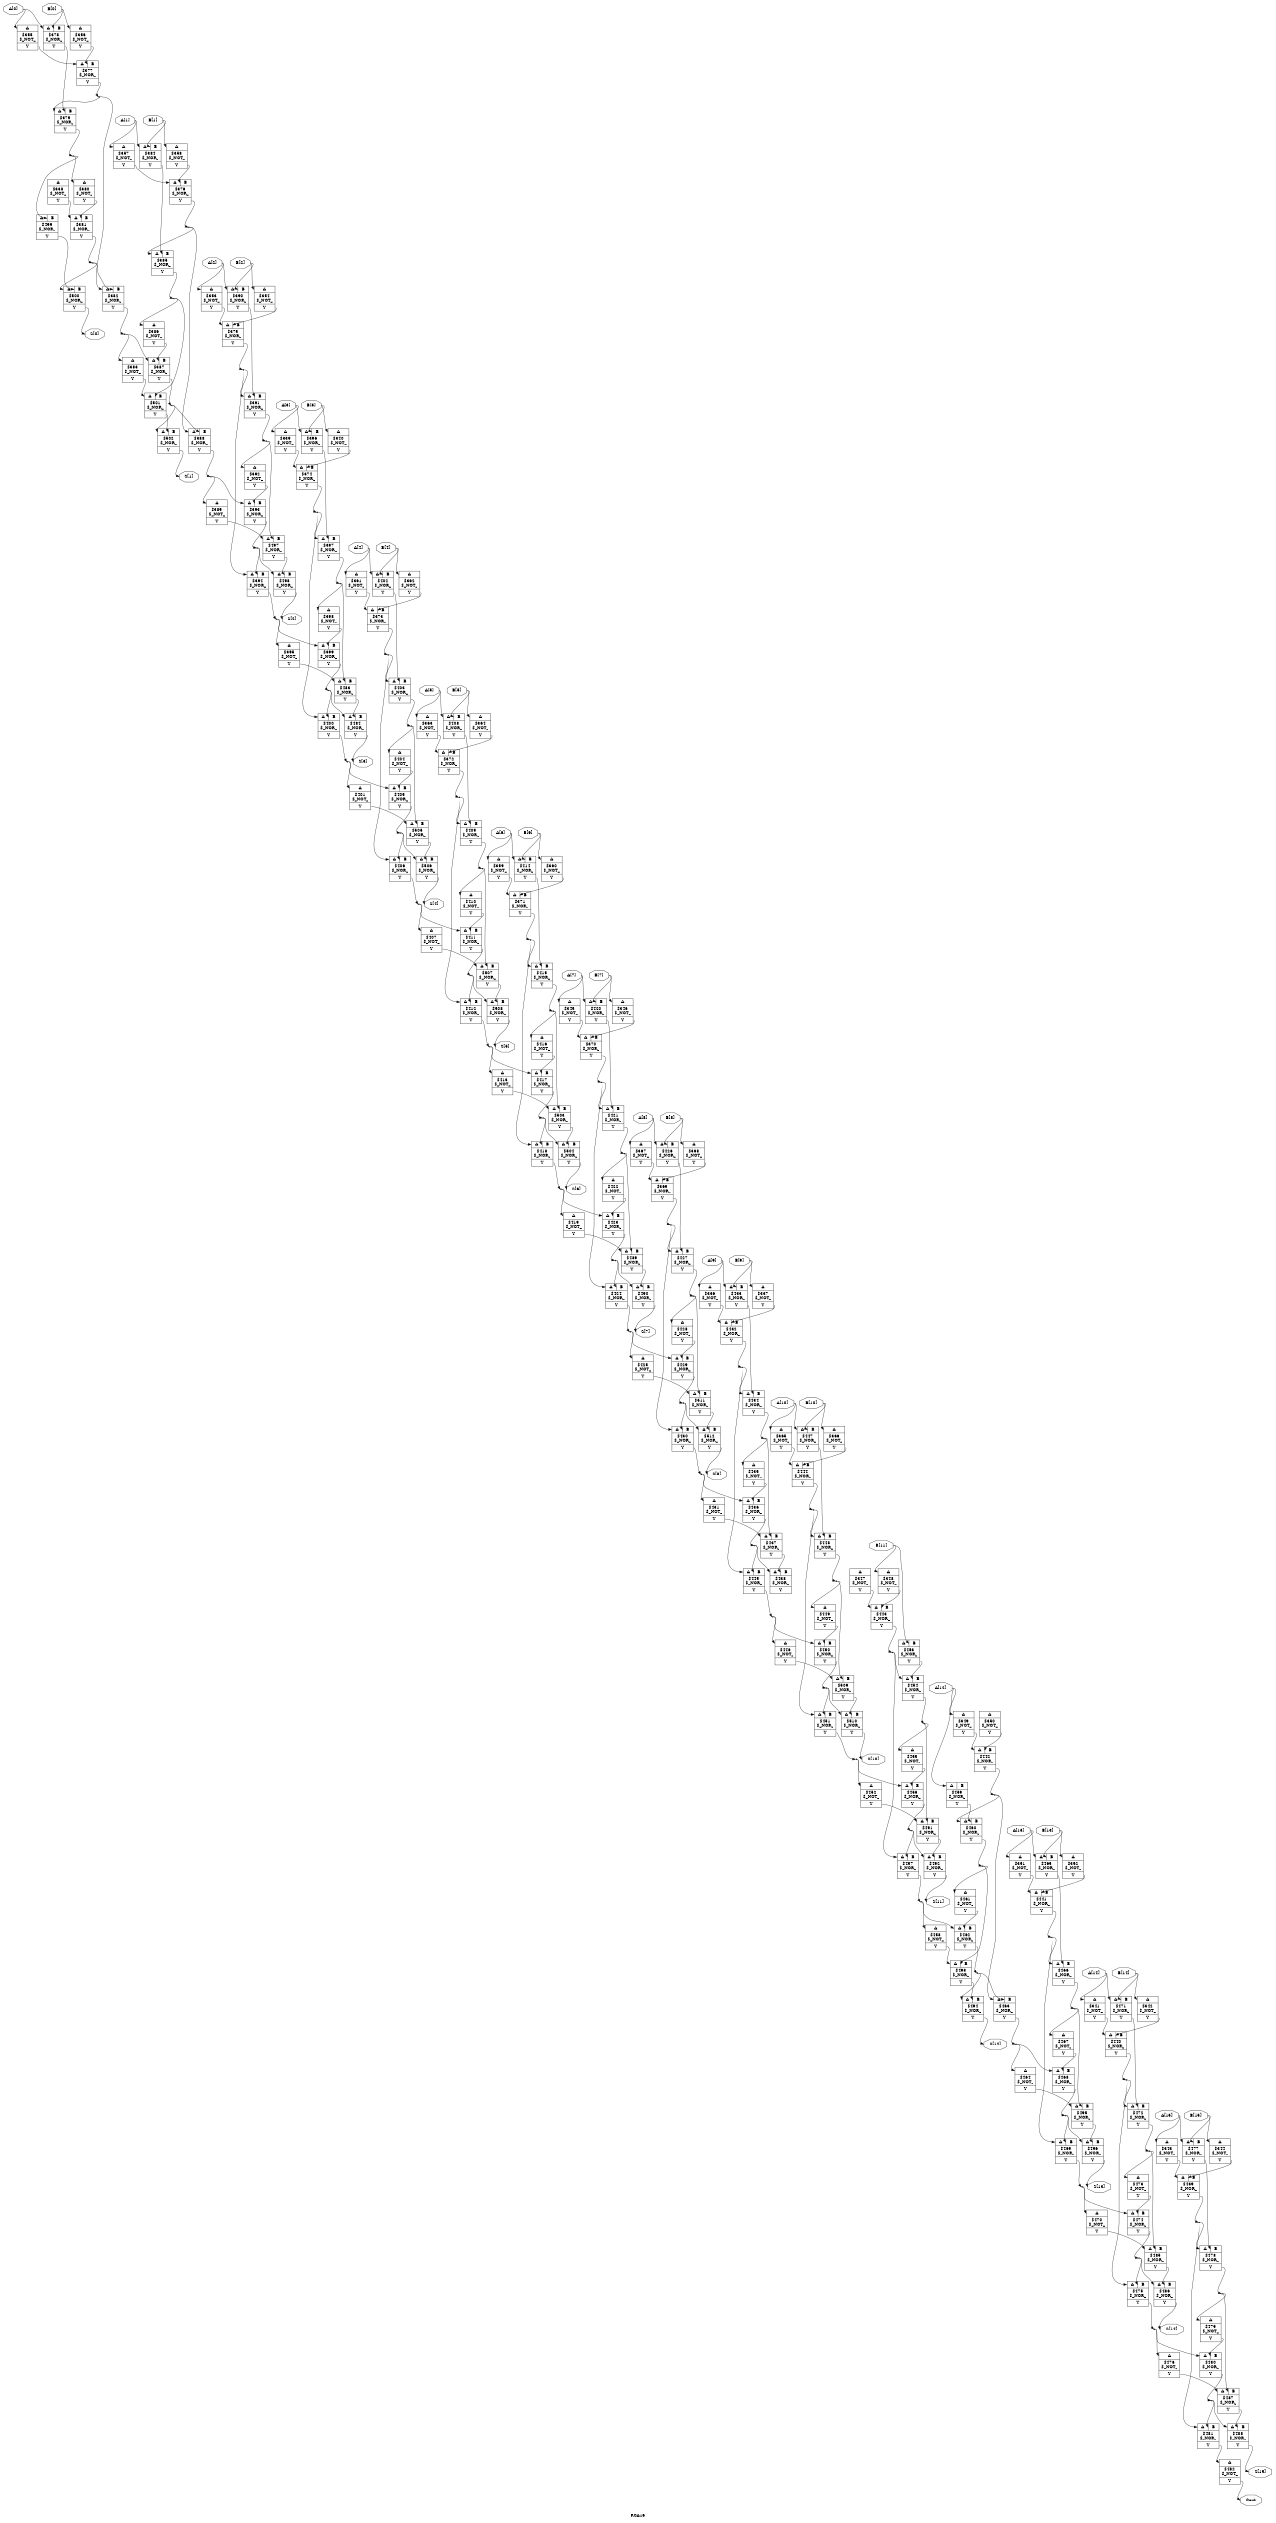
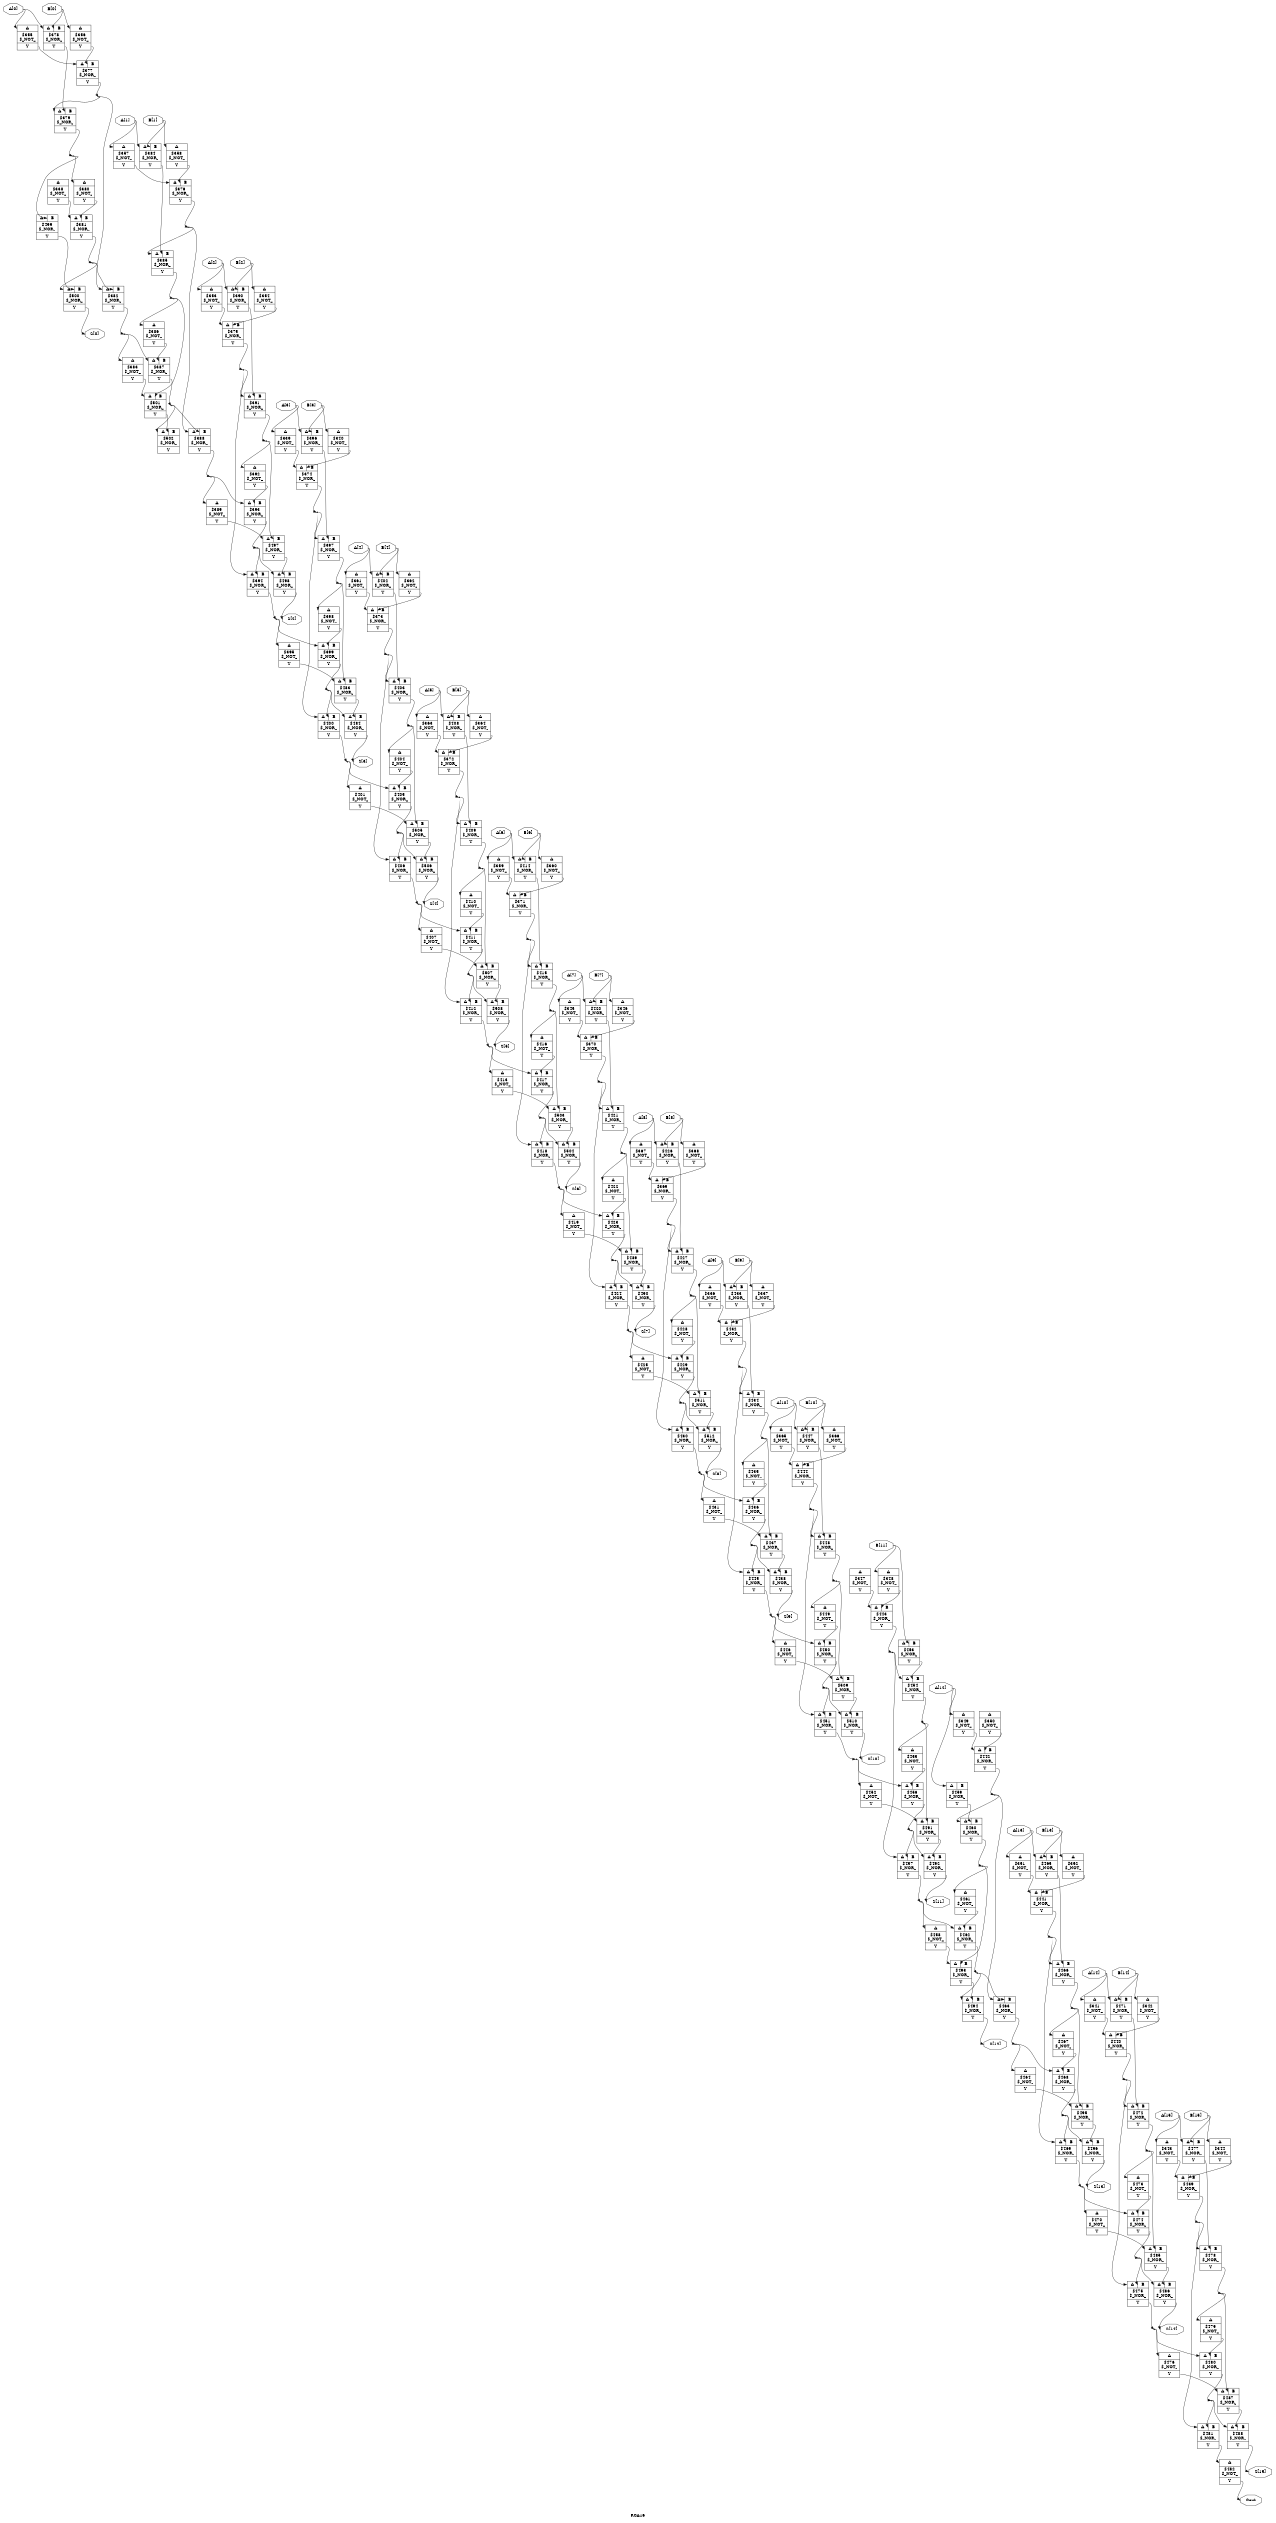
(189, 477) -> none
none -> (788, 1617)
